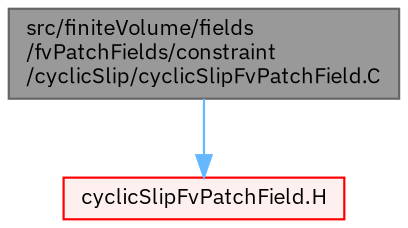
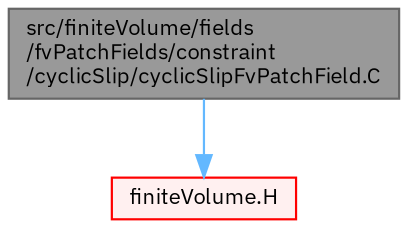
(204, 198) -> (204, 198)
